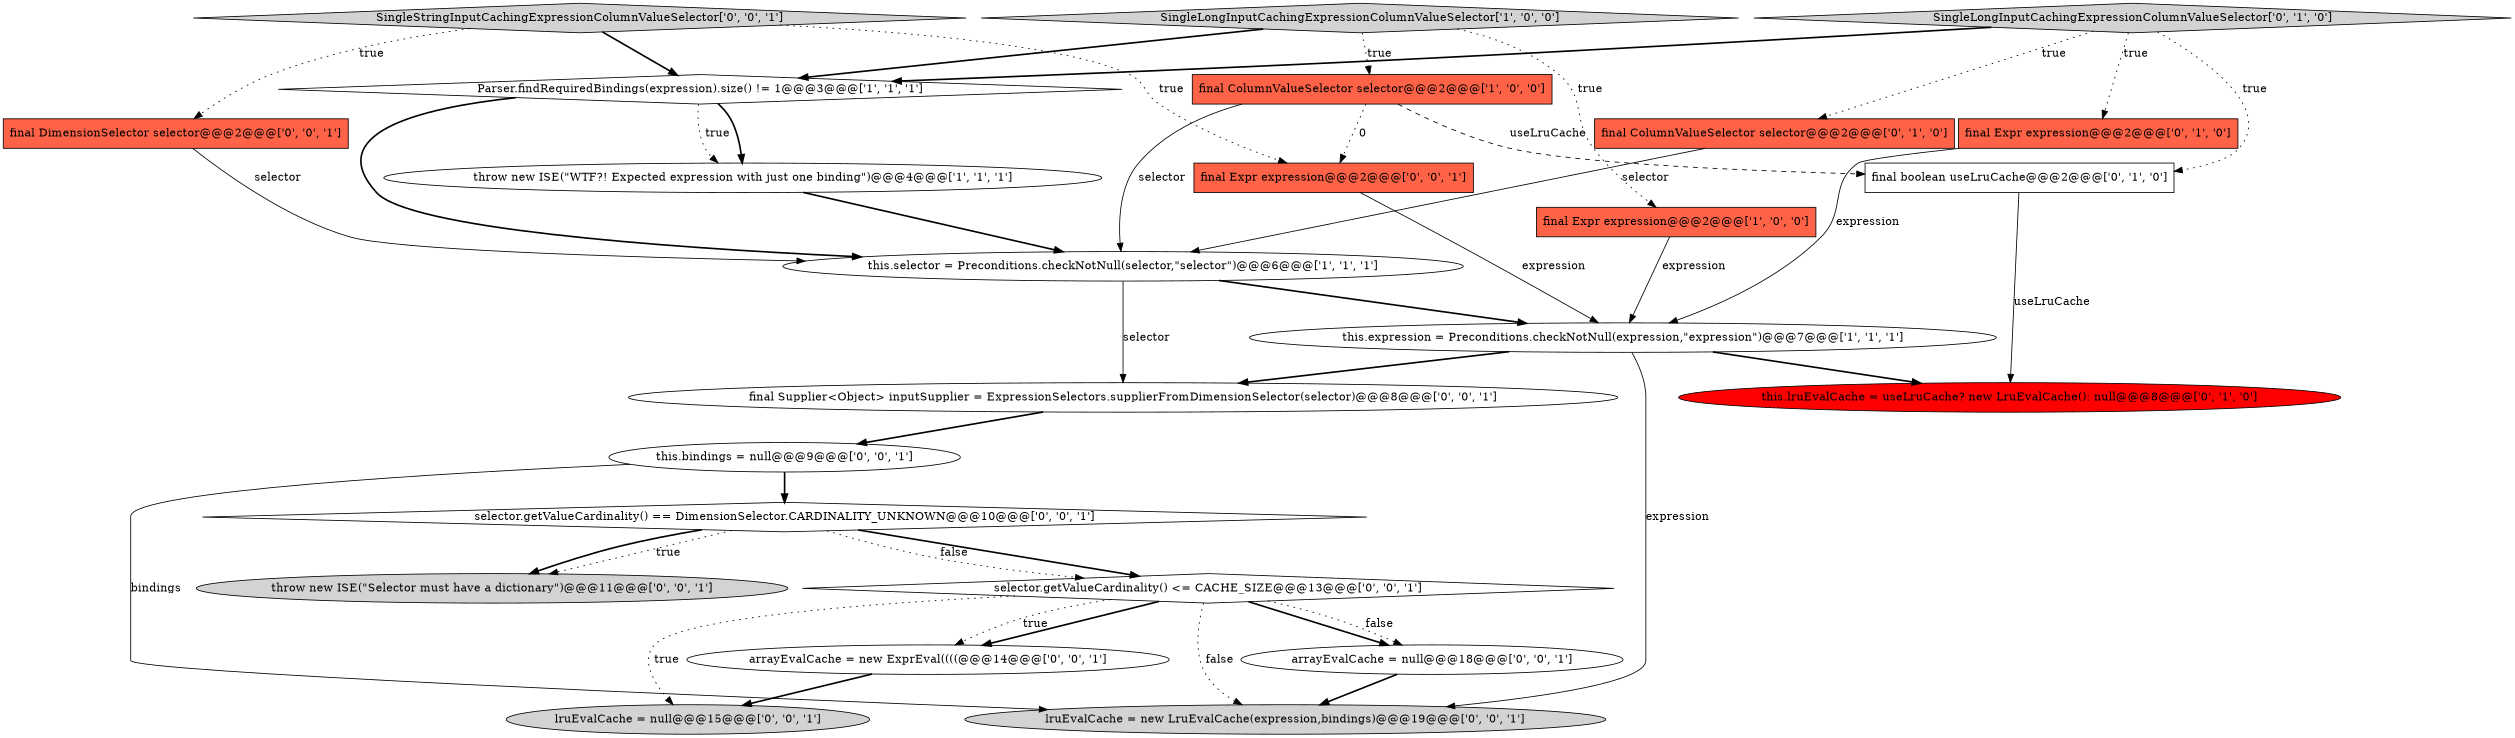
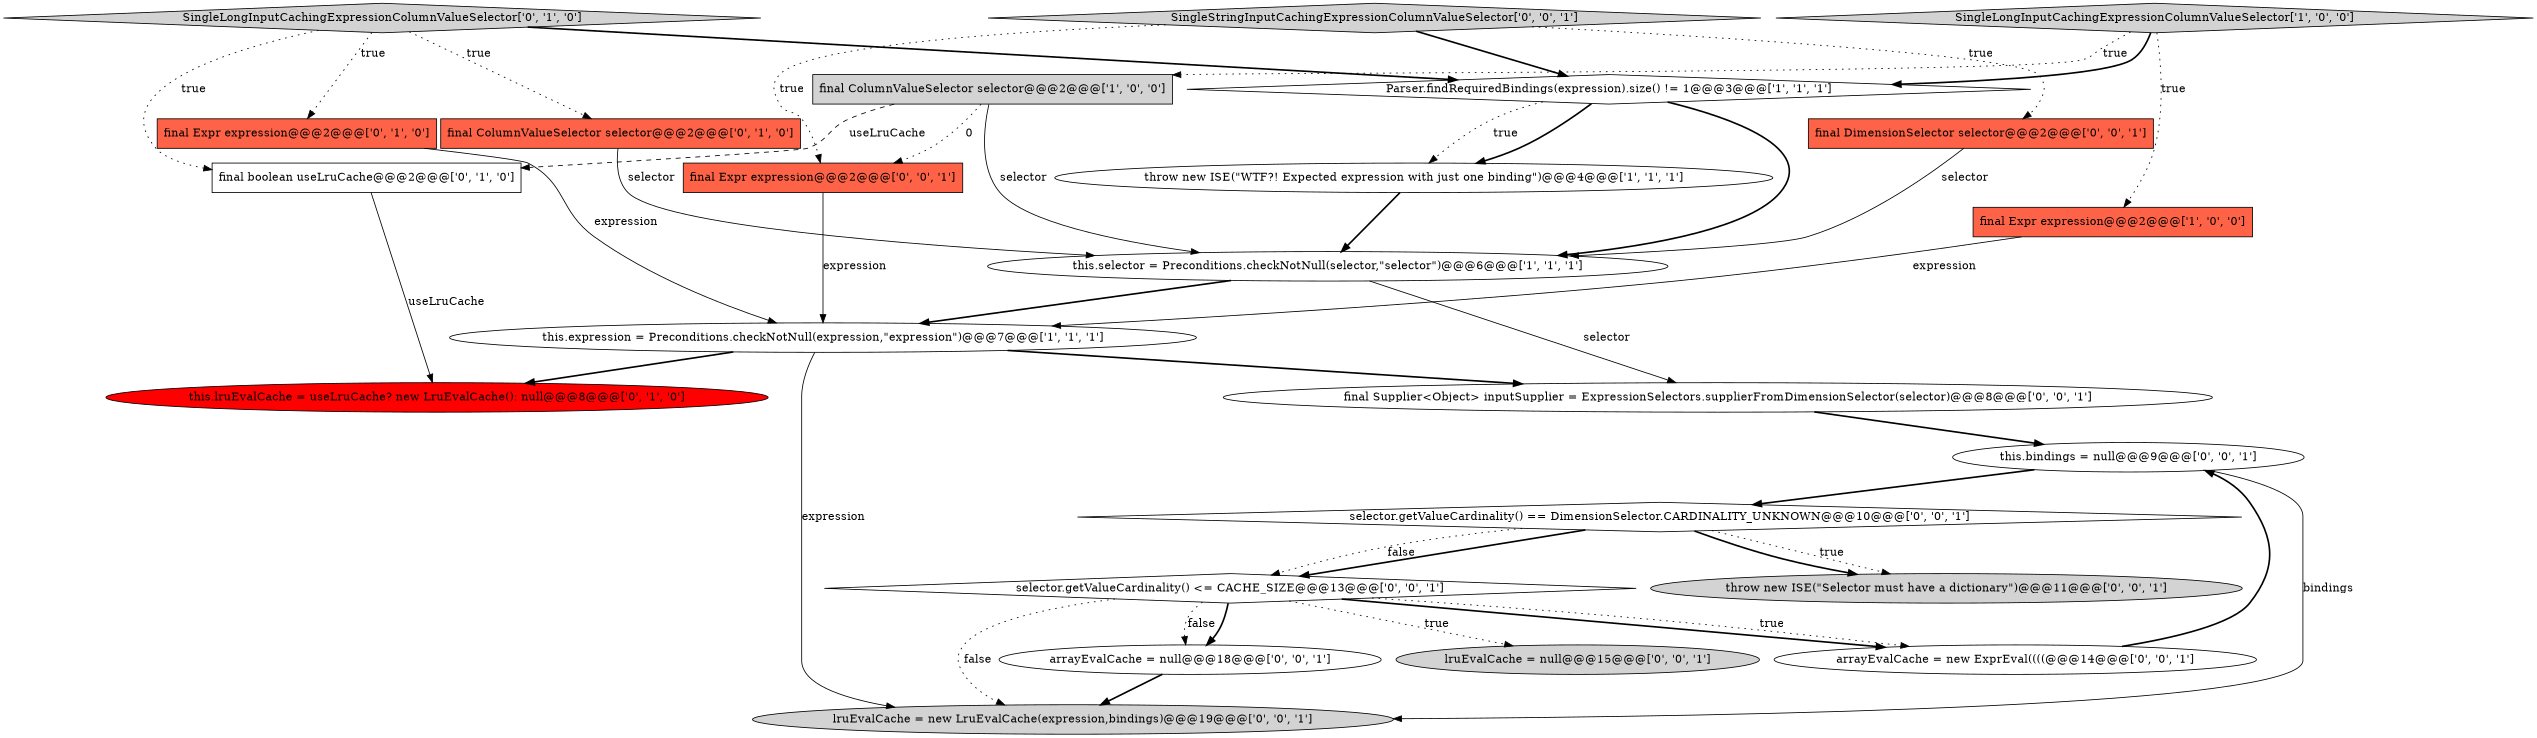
(1372, 89) -> (993, 89)
(811, 689) -> (2256, 595)
